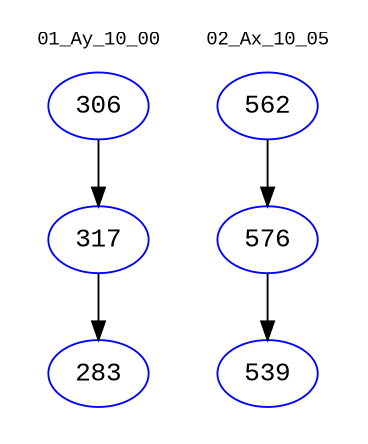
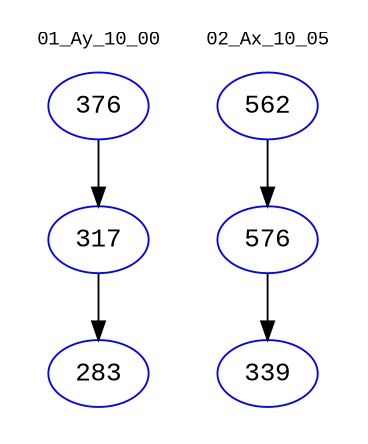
(98, 106) -> (98, 106)
(268, 374) -> (268, 374)
